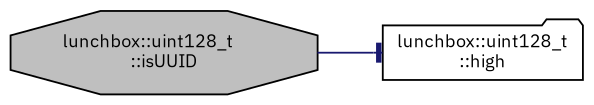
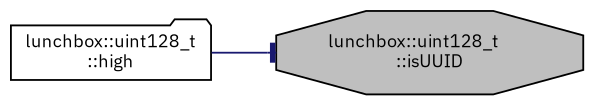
(345, 53) -> (239, 53)
